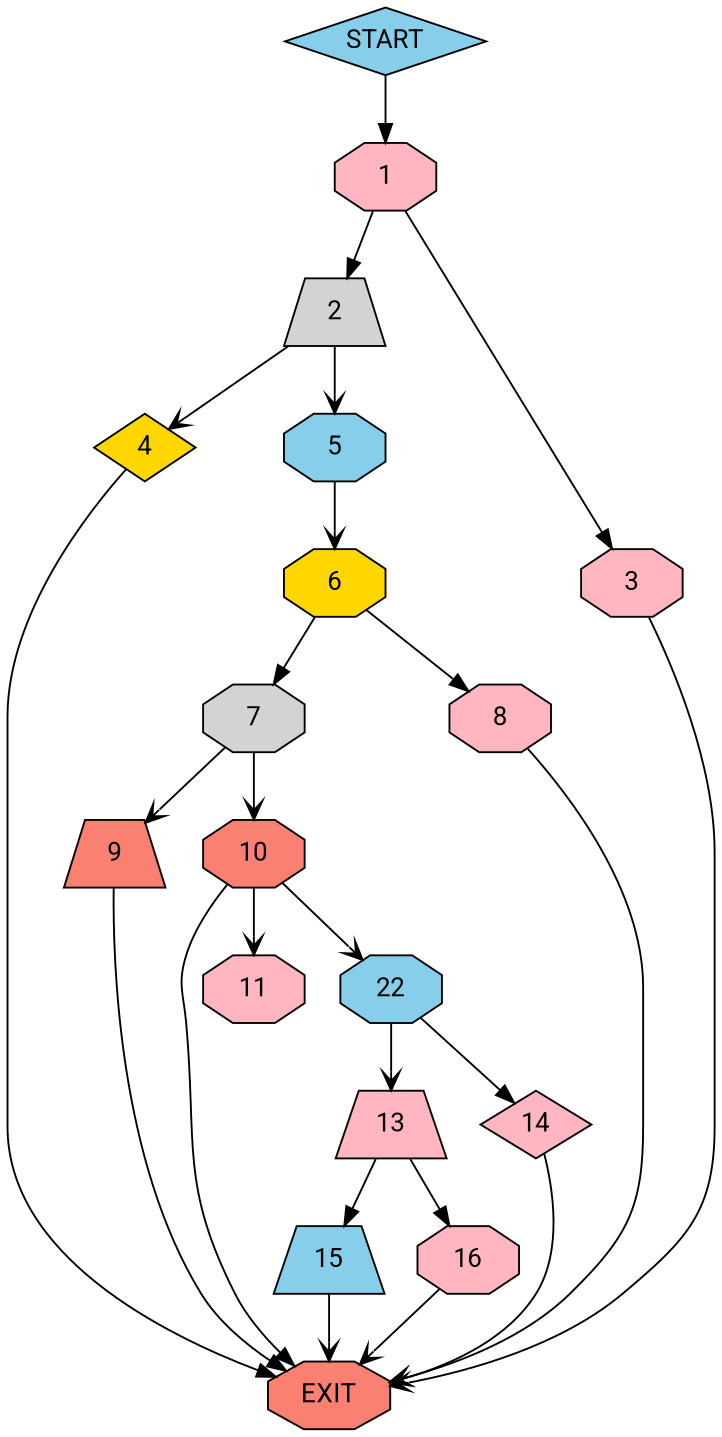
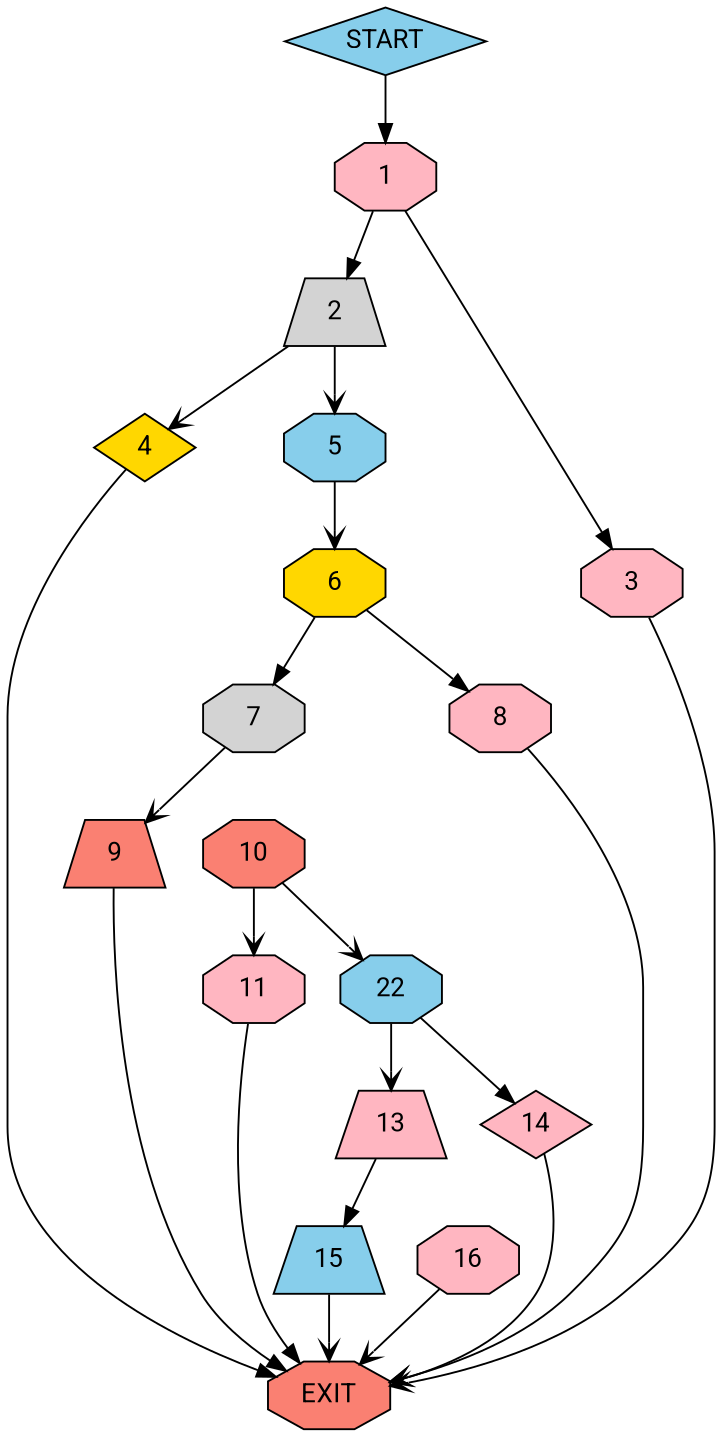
(254, 777) -> none
(192, 1124) -> (239, 1191)
(425, 1184) -> none
